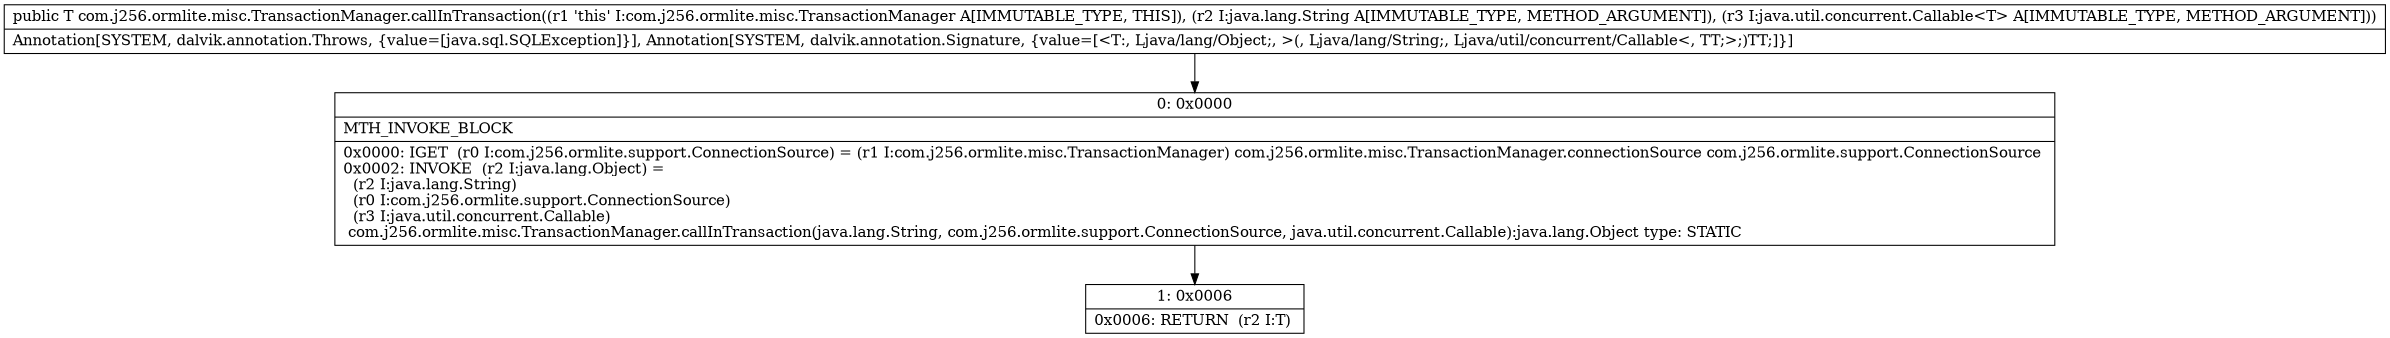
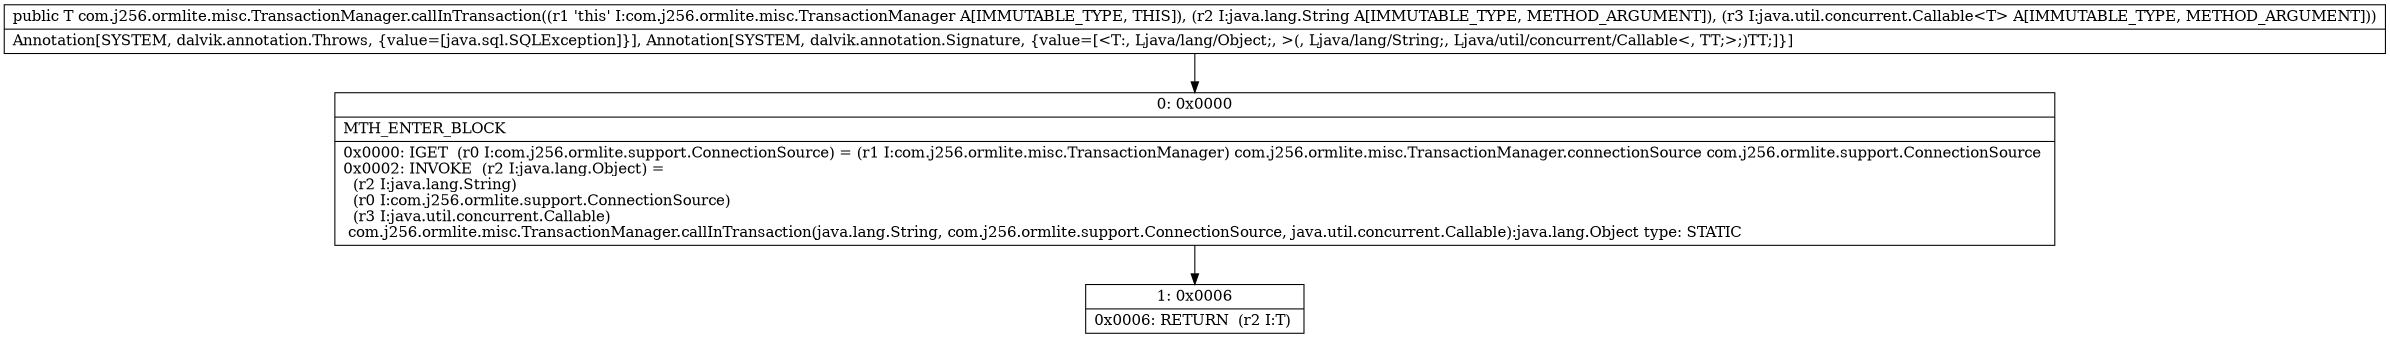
(428, 129) -> (425, 129)
